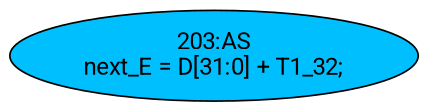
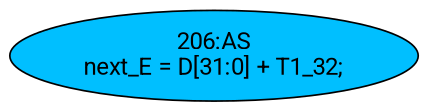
(214, 56) -> (214, 56)
